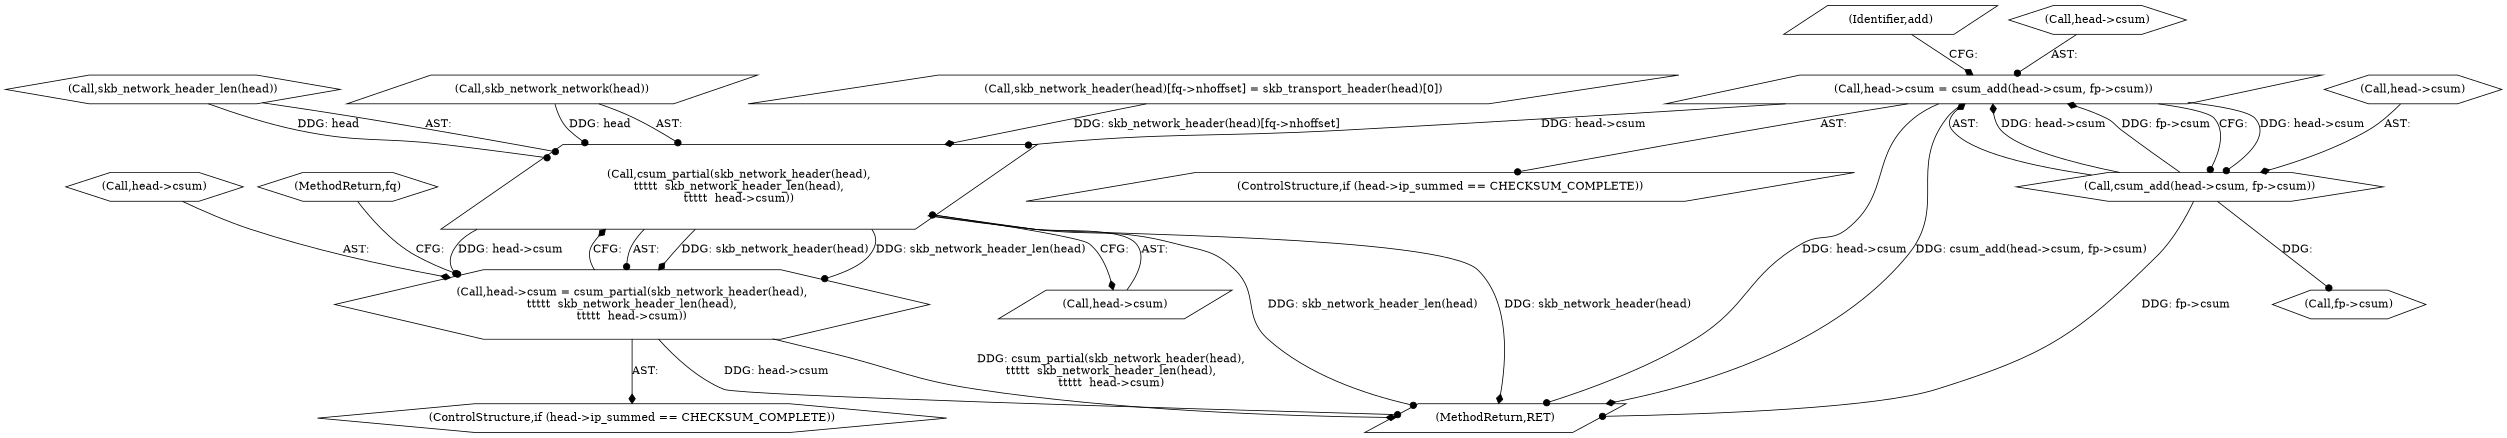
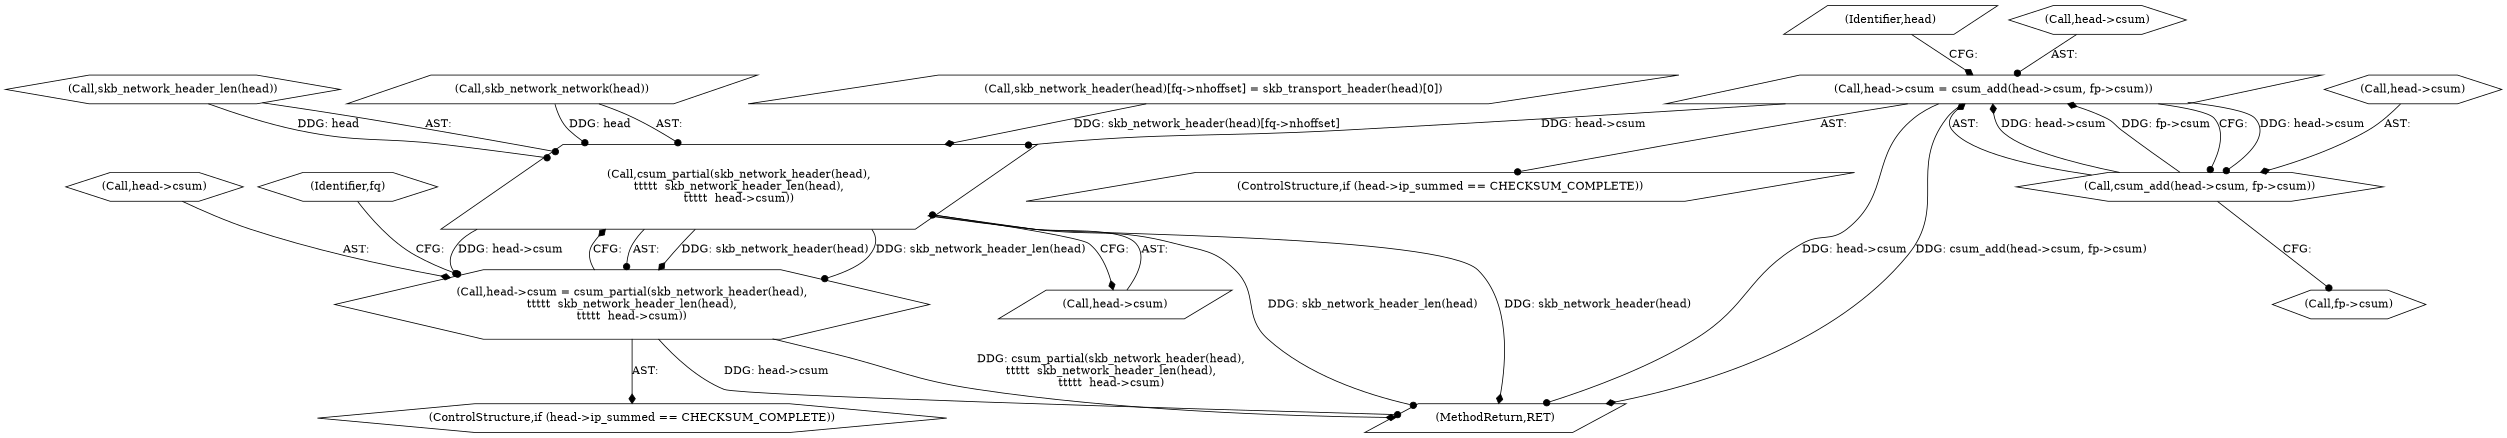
(1891, 20) -> (1891, 20)
(348, 187) -> (348, 187)
(2299, 250) -> (2299, 250)
(1934, 390) -> none
